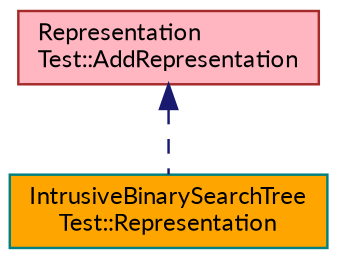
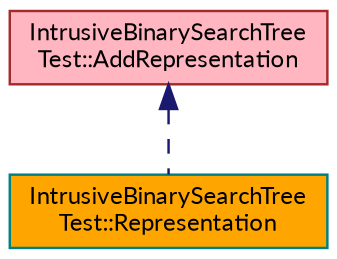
(169, 48) -> (169, 48)
